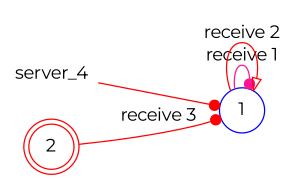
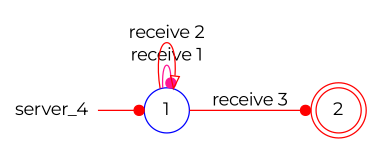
(145, 136) -> (245, 110)
